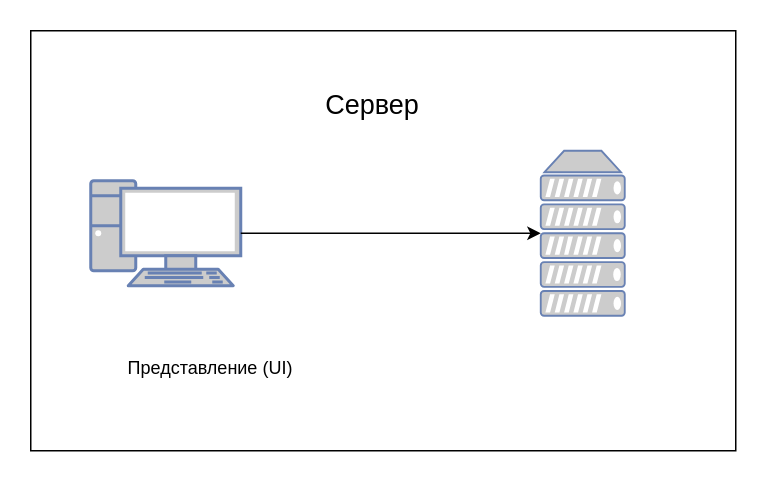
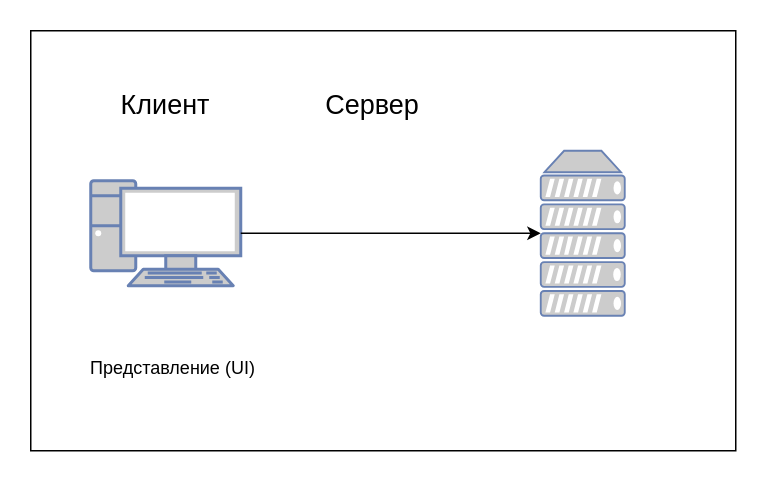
none -> (166, 106)
(211, 368) -> (173, 368)
